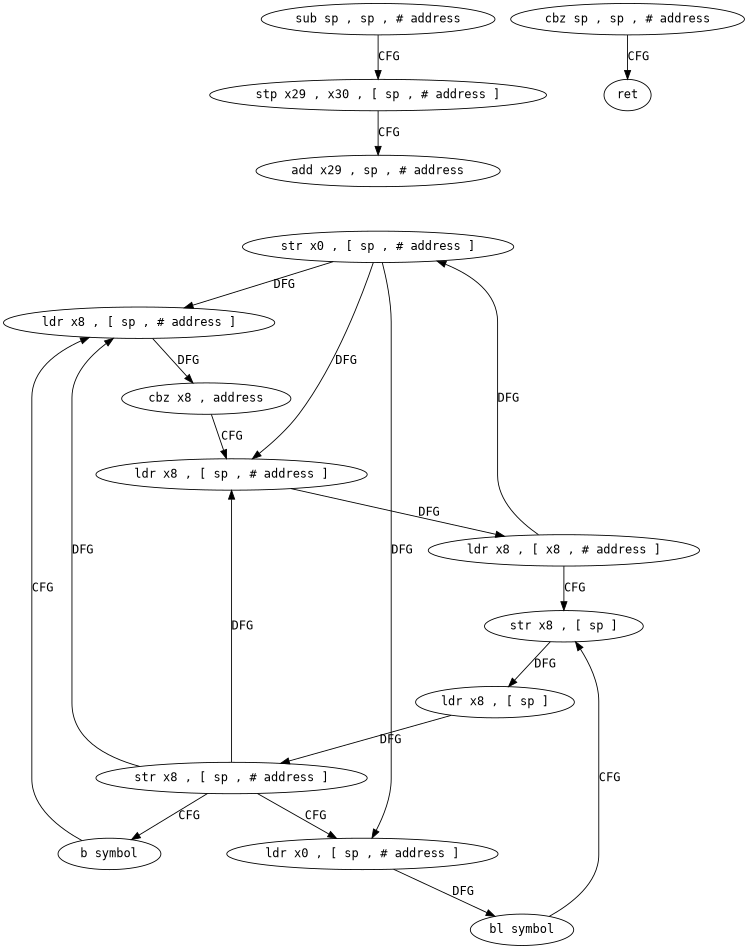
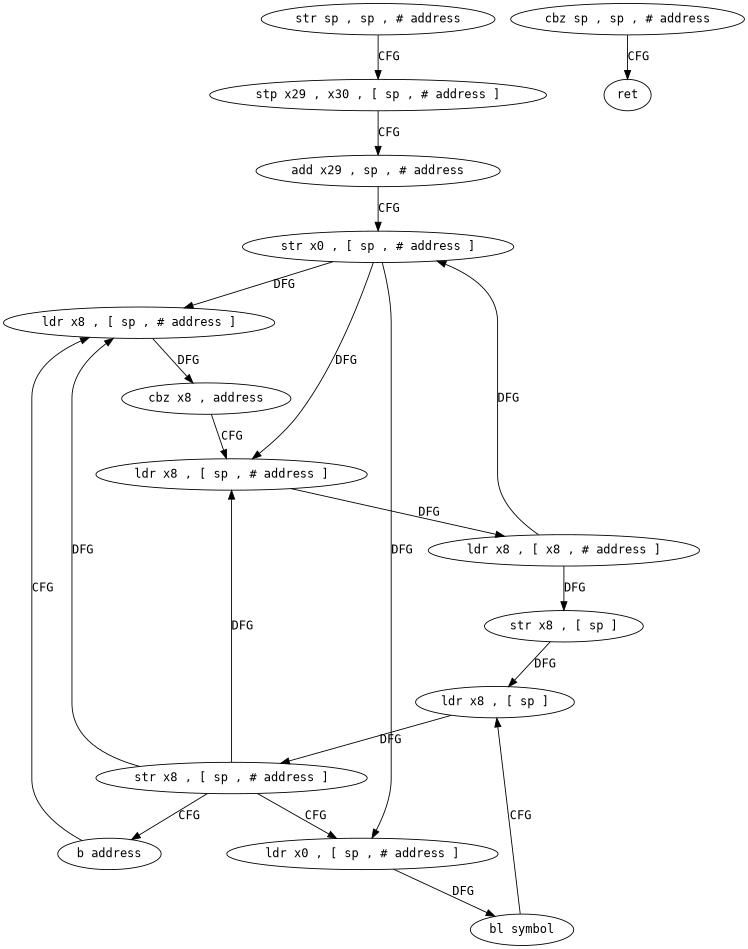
(378, 19) -> (378, 19)
none -> (378, 205)
(575, 588) -> (575, 588)
(599, 791) -> (509, 820)
(109, 854) -> (109, 854)
